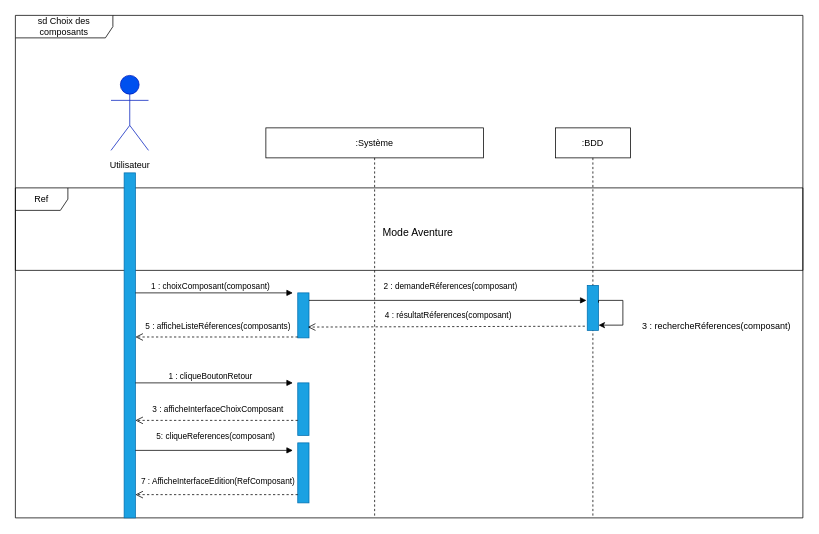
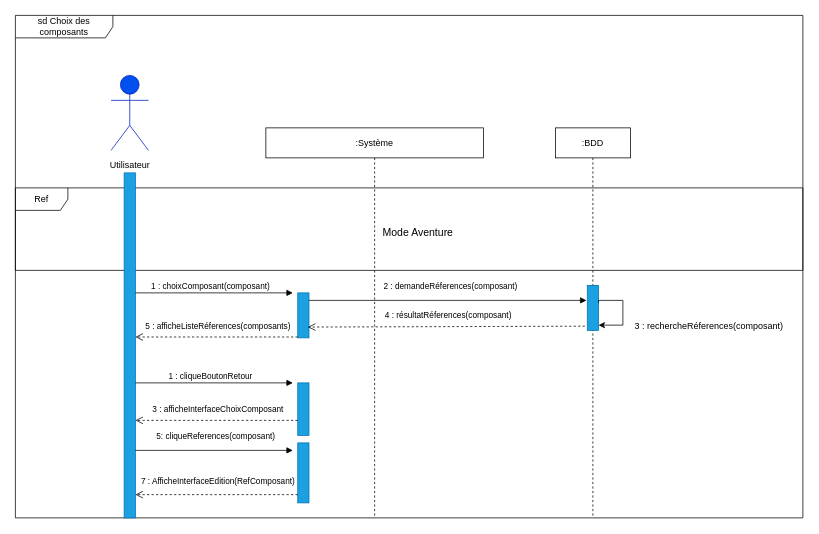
(717, 327) -> (709, 327)
